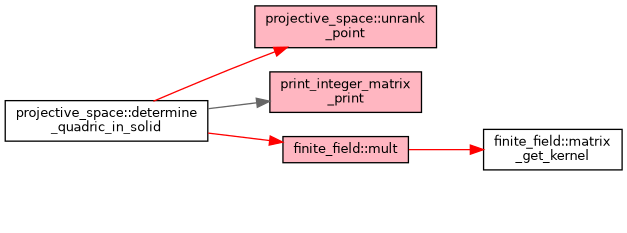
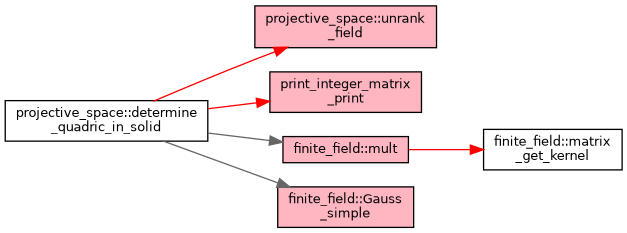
(346, 27) -> (346, 27)
(232, 106) -> (232, 106)
(239, 137) -> (239, 137)
none -> (346, 207)
